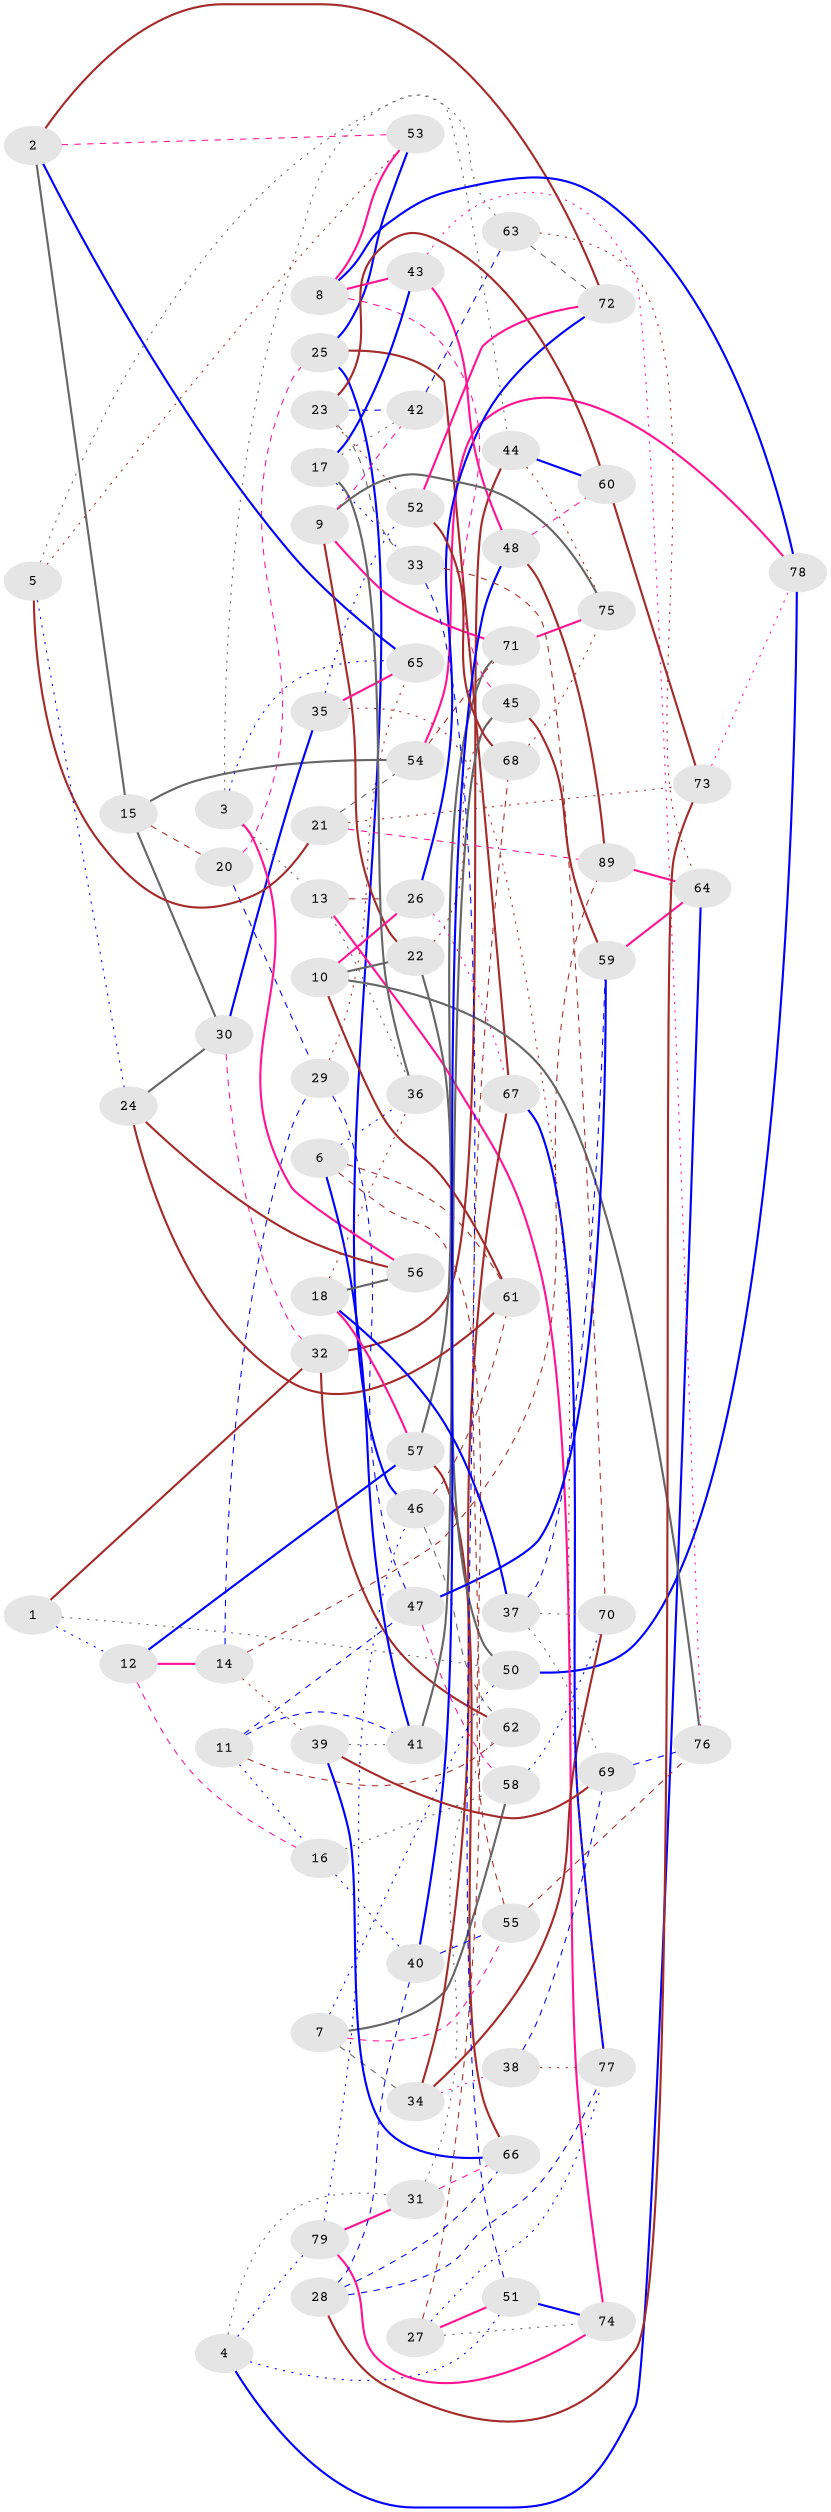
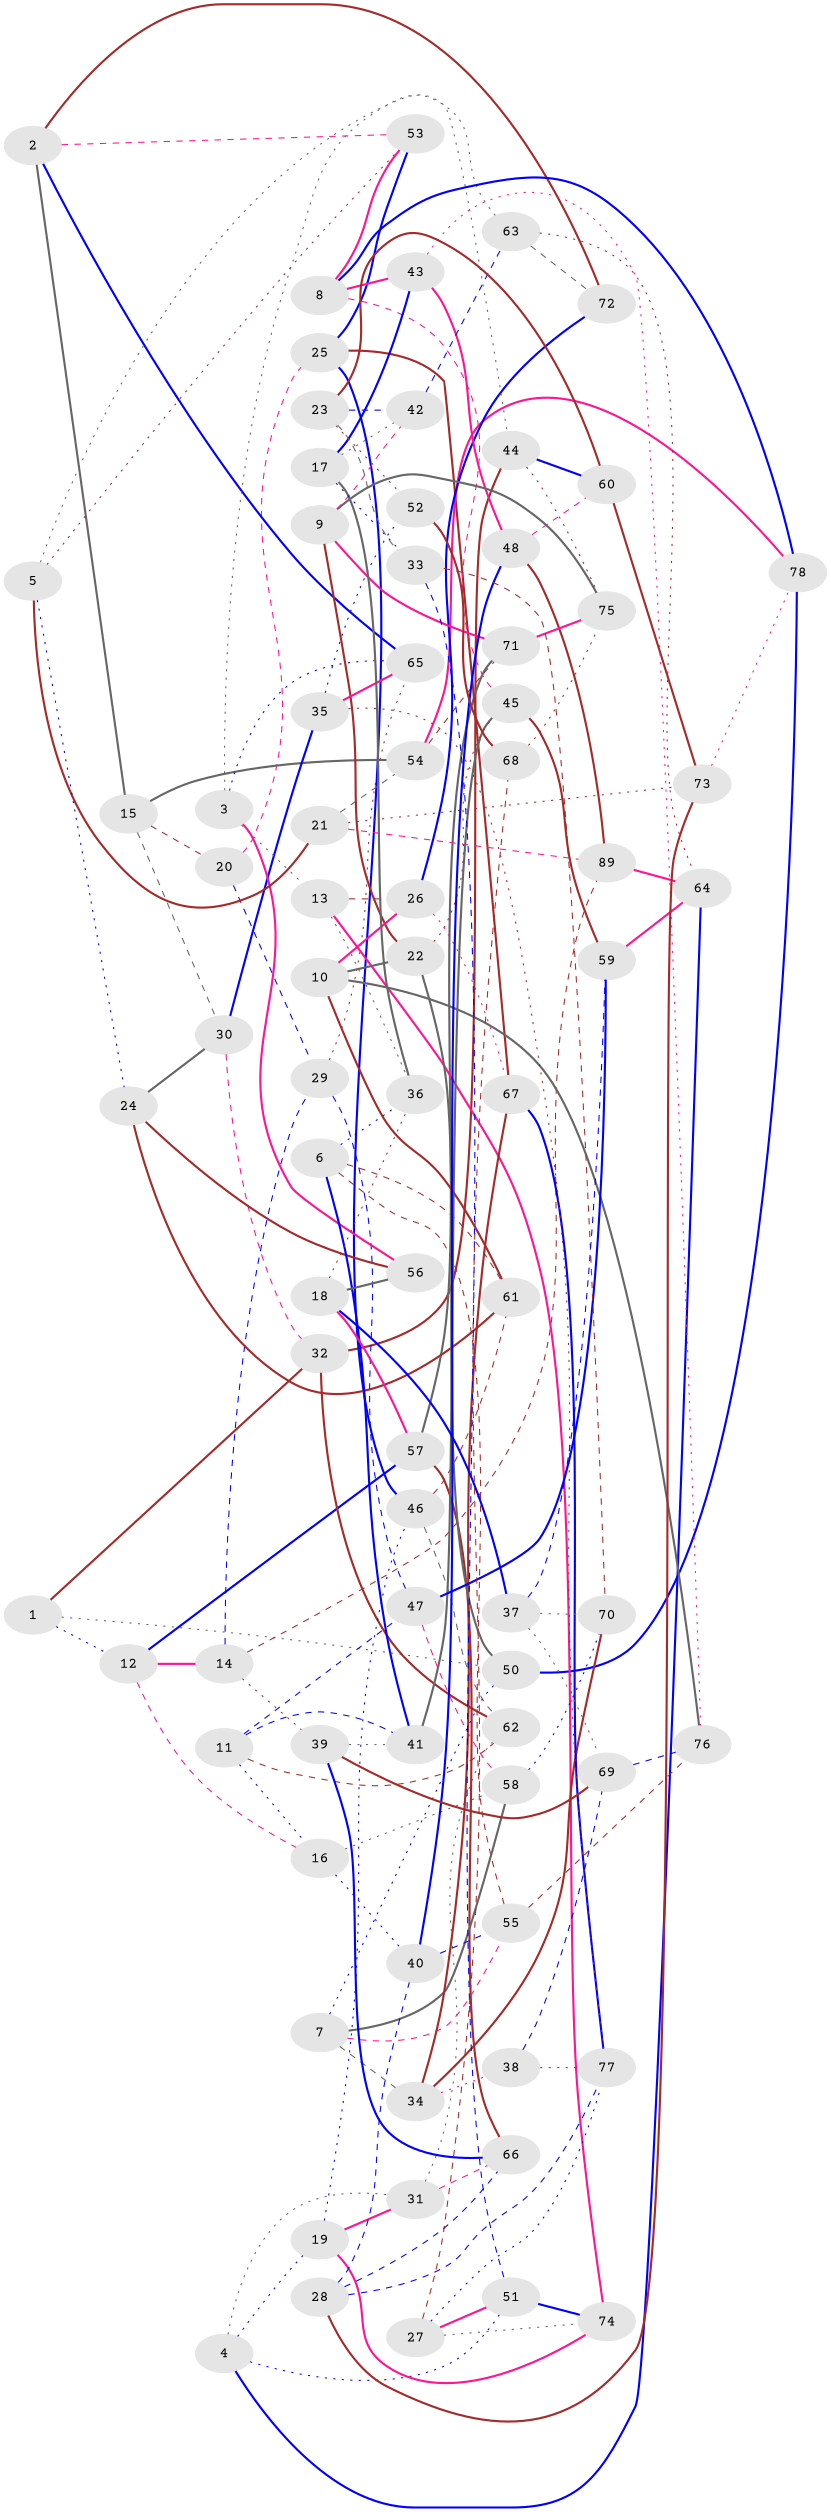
(473, 369) -> none
(176, 924) -> (176, 924)
(320, 2240) -> (320, 2240)
